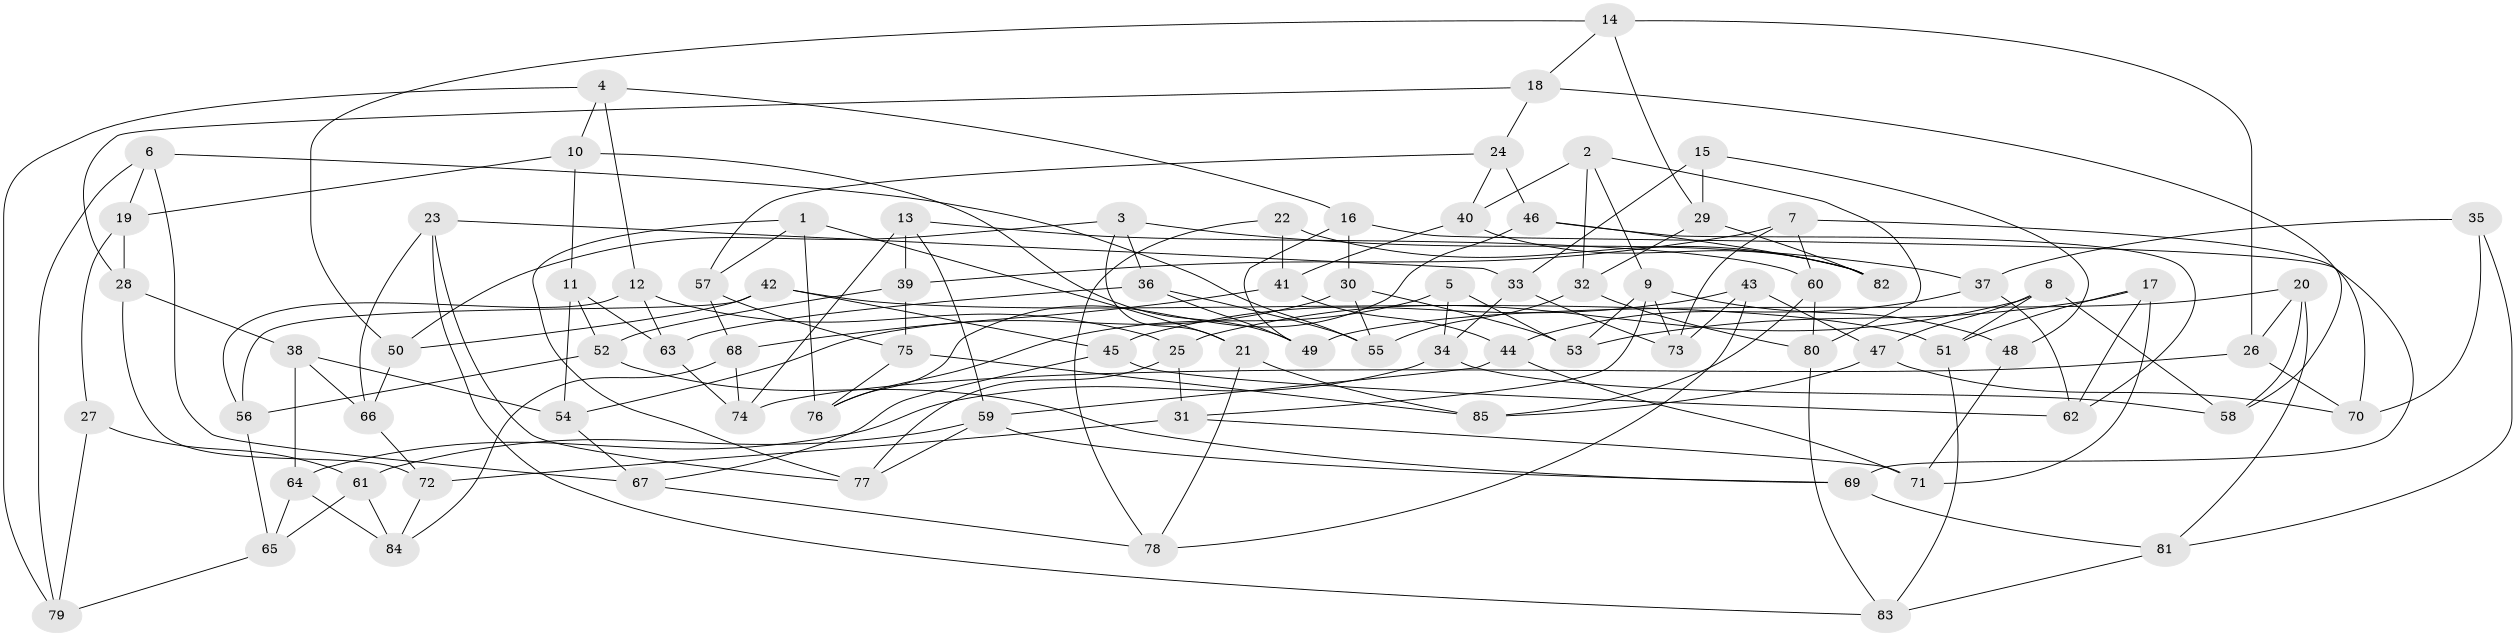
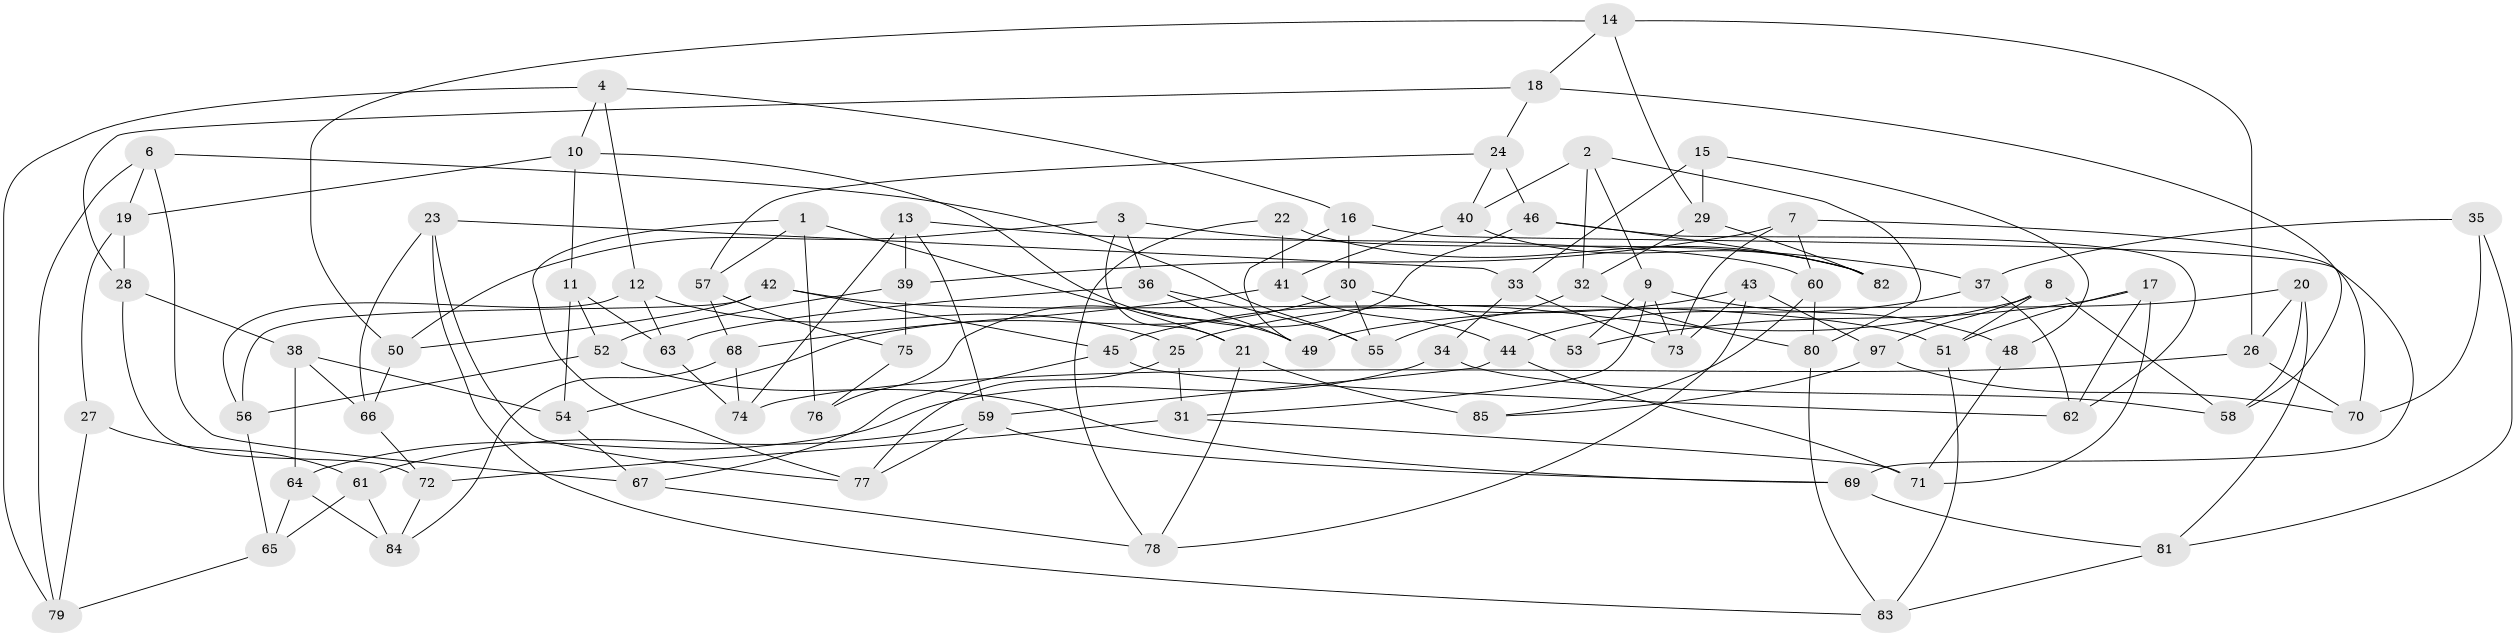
(1450, 285) -> none
(1878, 351) -> (1878, 351)
(1167, 381) -> none
